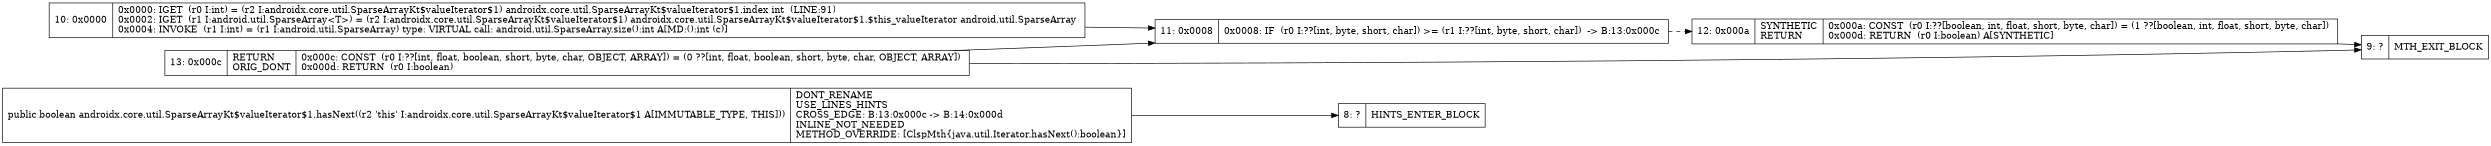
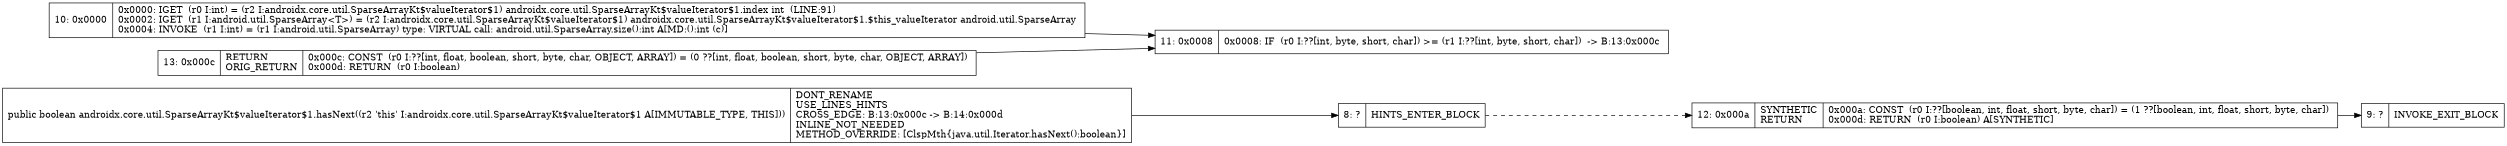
(1677, 31) -> (1585, 115)
(2439, 47) -> (2447, 115)
(1662, 60) -> none
(262, 68) -> (262, 68)
